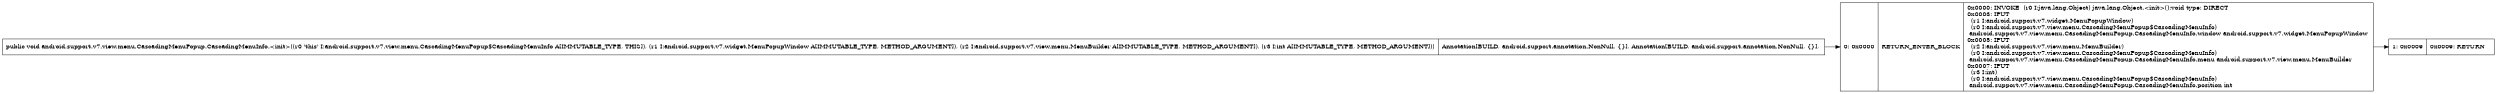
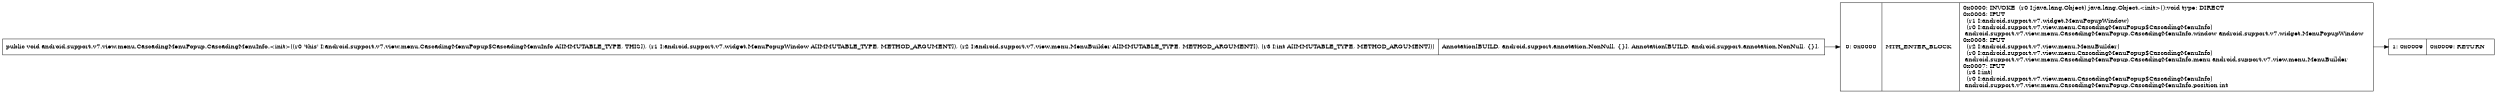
(1921, 47) -> (1919, 47)
